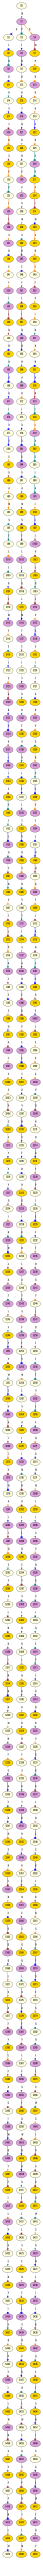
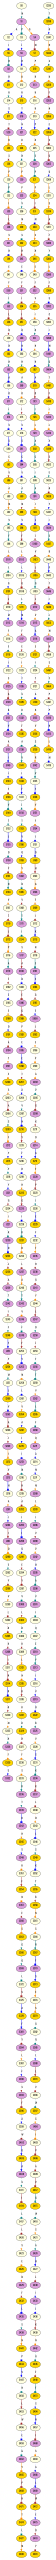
(22, 852) -> (22, 852)
(8, 1786) -> none
